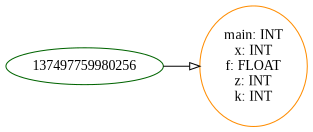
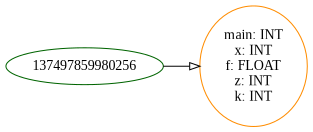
(85, 66) -> (85, 66)
